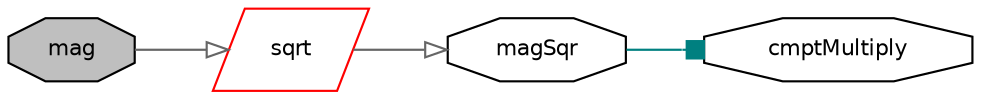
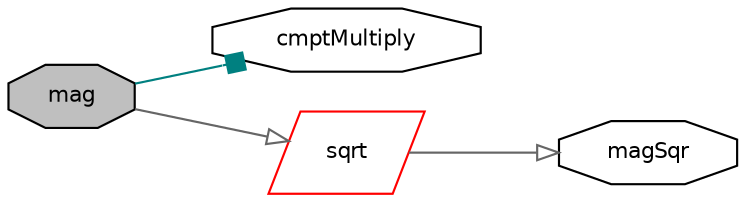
(654, 50) -> (179, 75)
